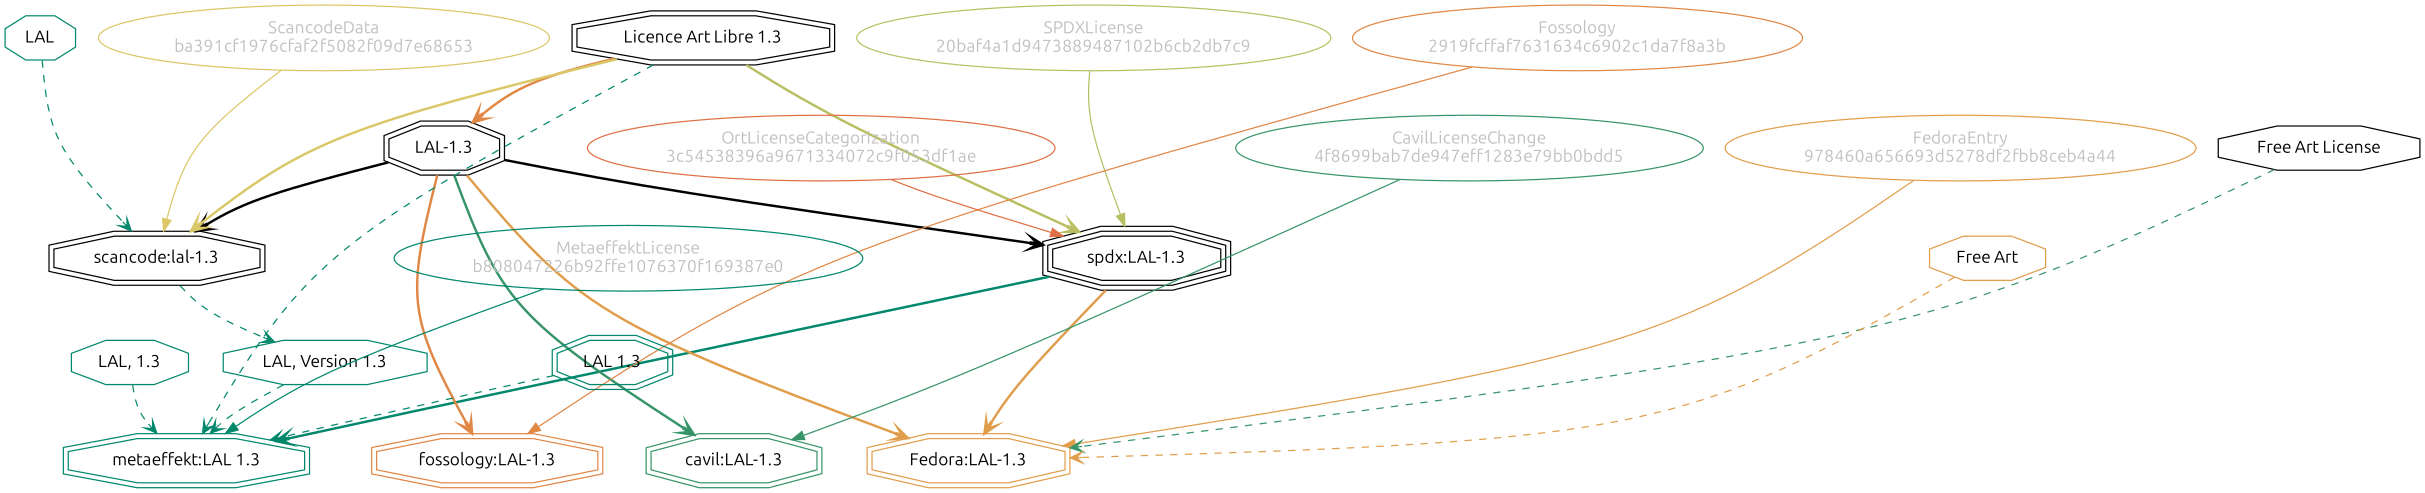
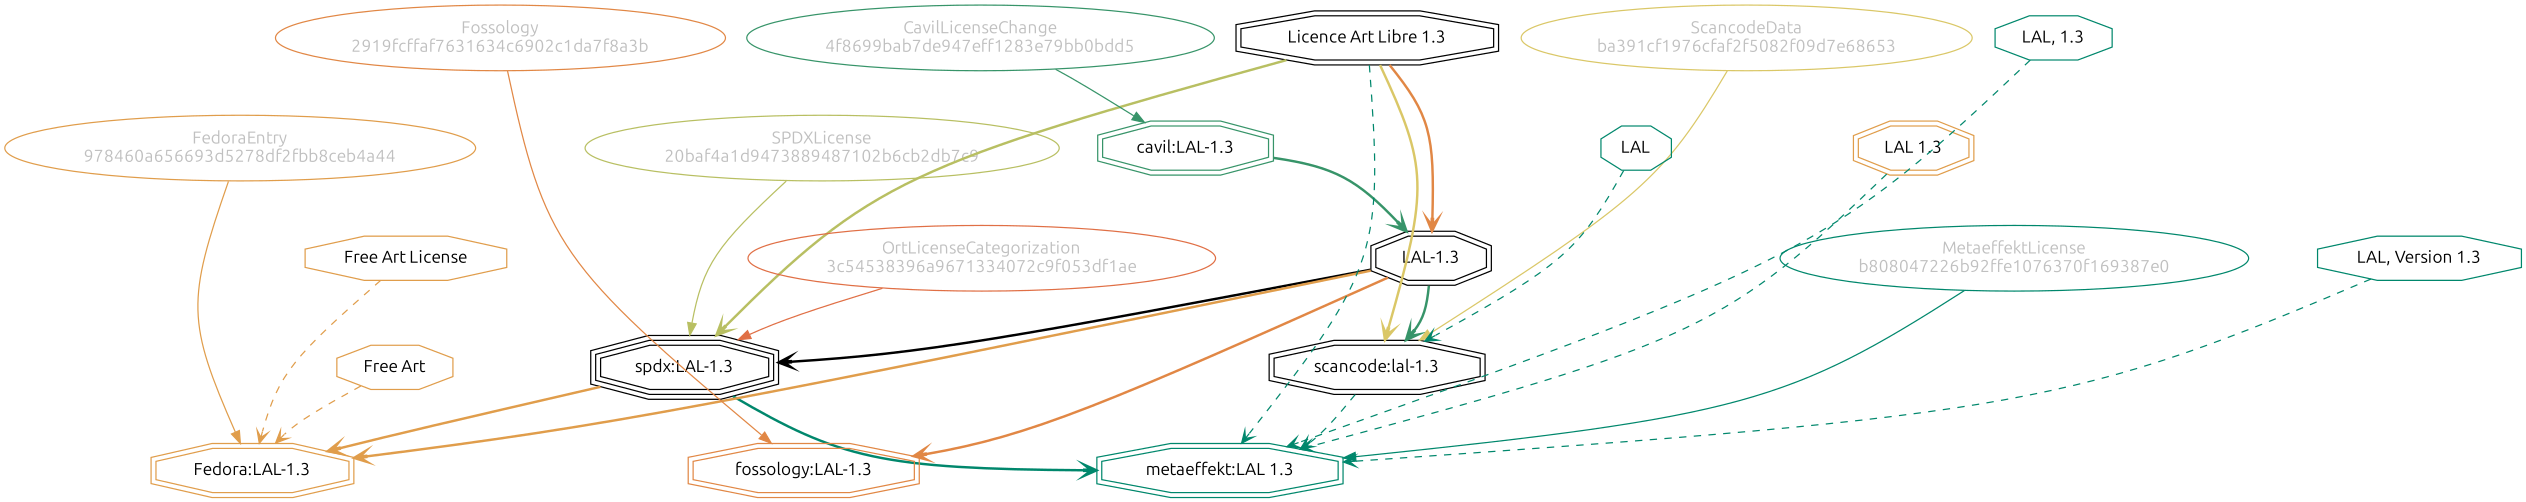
(2319, 148) -> (406, 258)
(295, 187) -> (1425, 309)
(218, 316) -> (1334, 419)
(541, 325) -> (1343, 177)
(612, 362) -> (1914, 148)
(1693, 362) -> (309, 347)
